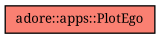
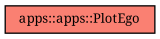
(80, 20) -> (80, 20)
